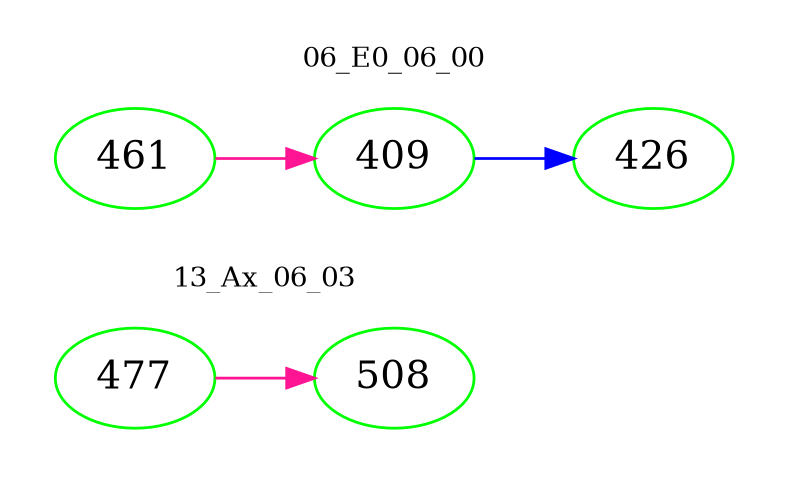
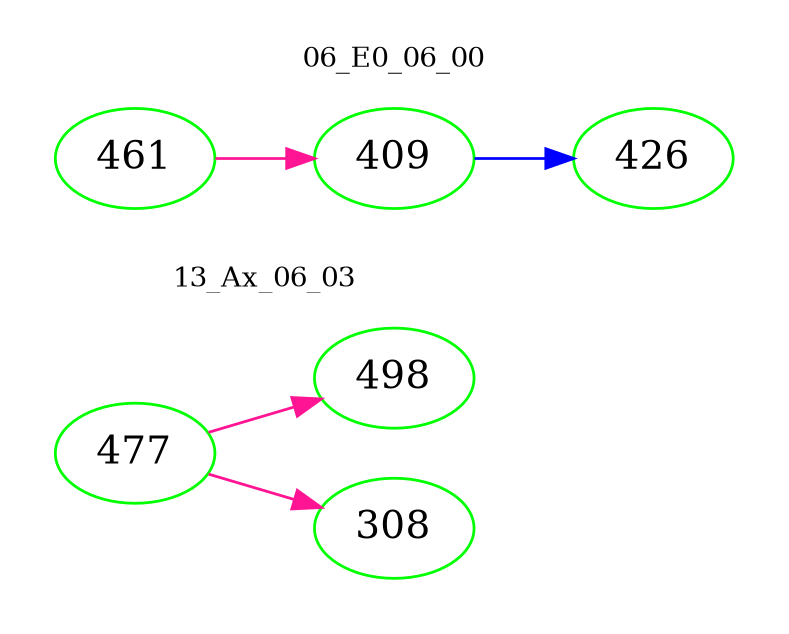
(394, 378) -> (394, 528)
none -> (394, 378)
